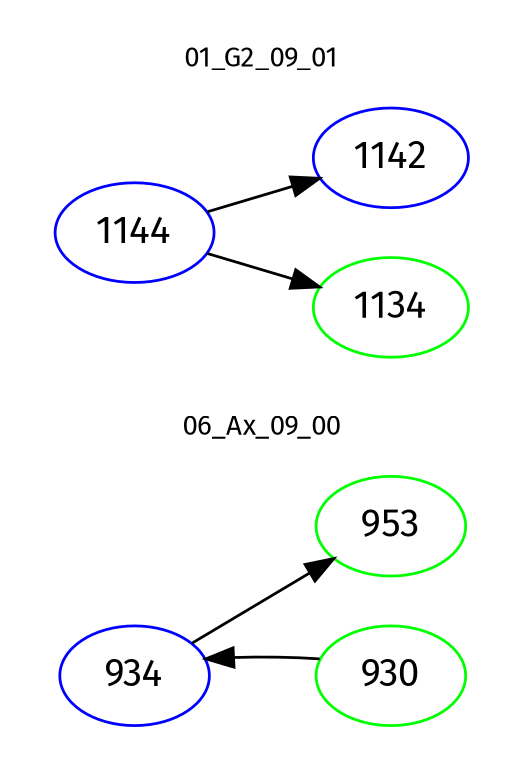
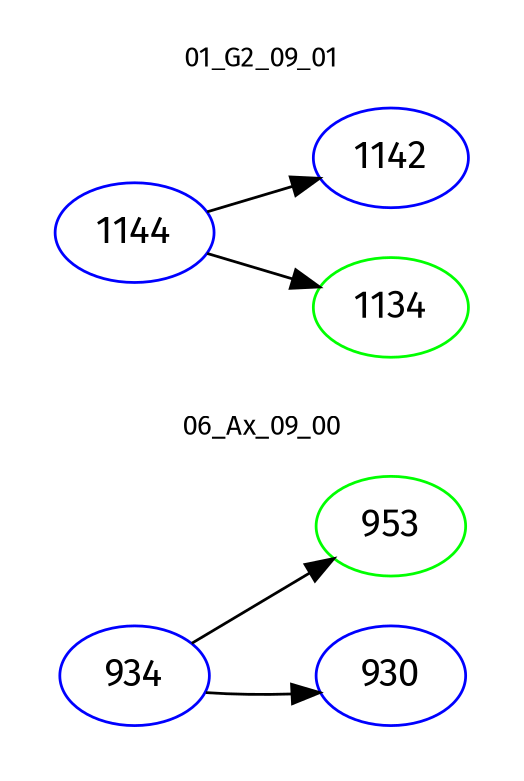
(277, 657) -> (249, 694)
(391, 676) -> (391, 676)
